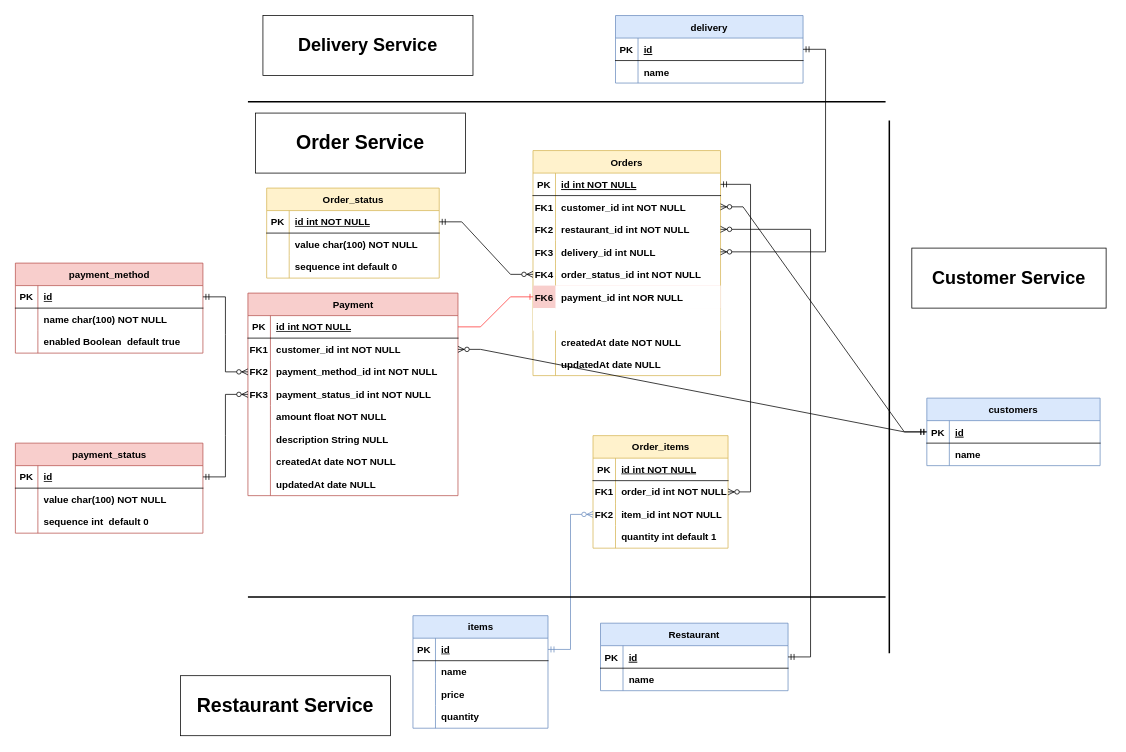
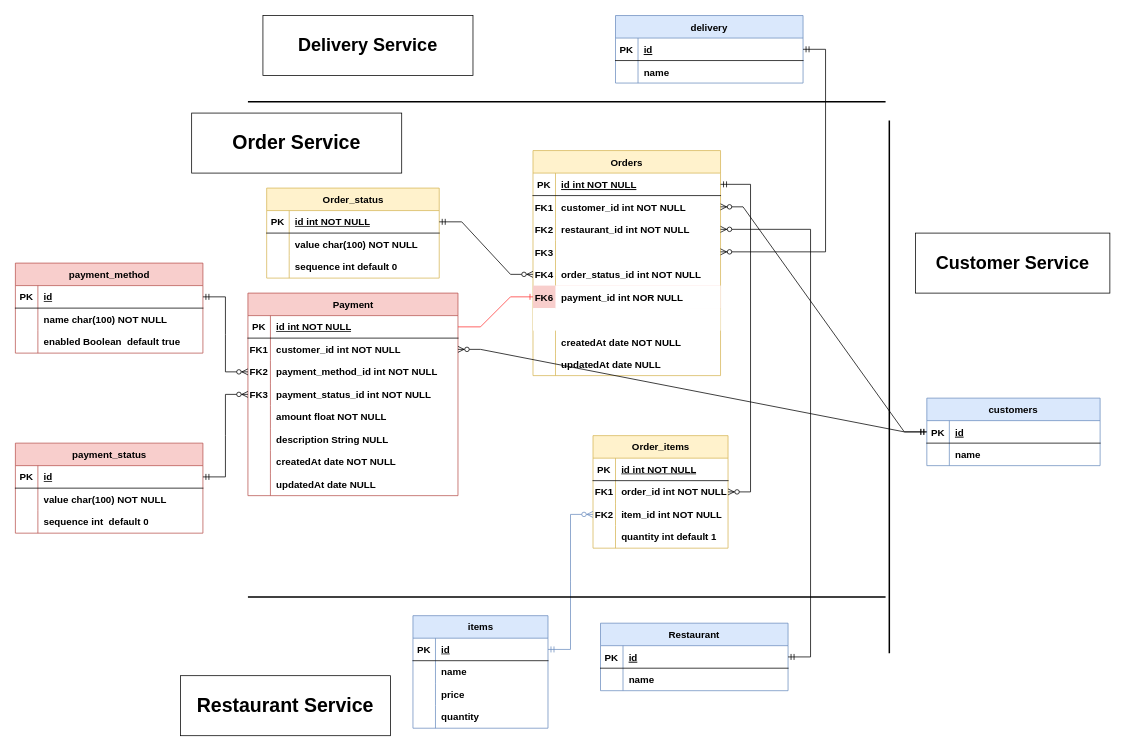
(360, 143) -> (297, 143)
(638, 252) -> none
(1009, 278) -> (1013, 263)
